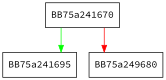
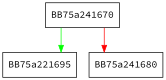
(40, 65) -> (40, 65)
(126, 65) -> (126, 65)
